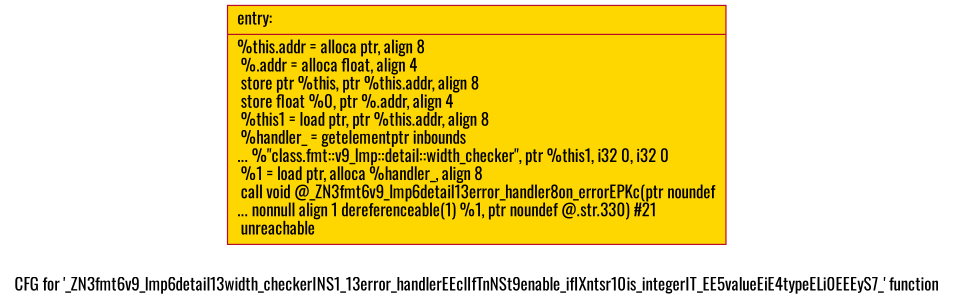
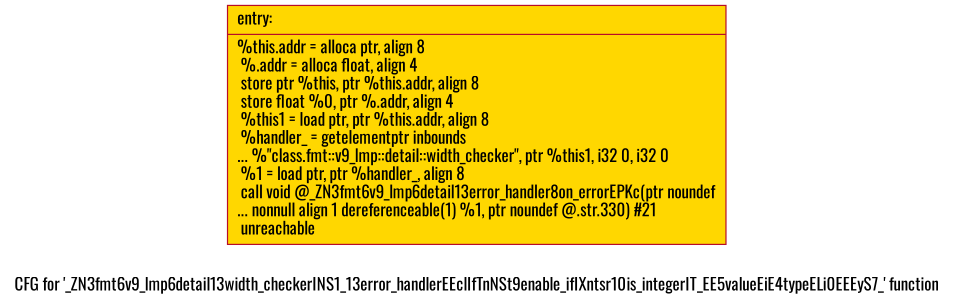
(360, 175) -> (351, 175)
